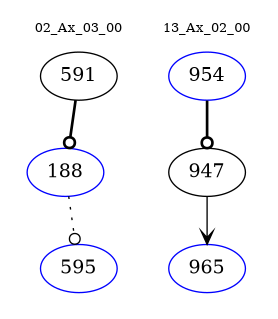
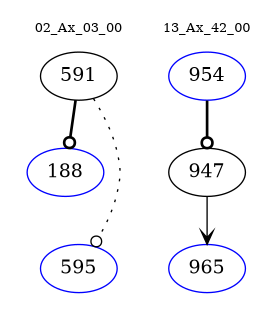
(207, 29) -> (207, 29)
(71, 215) -> (120, 167)
